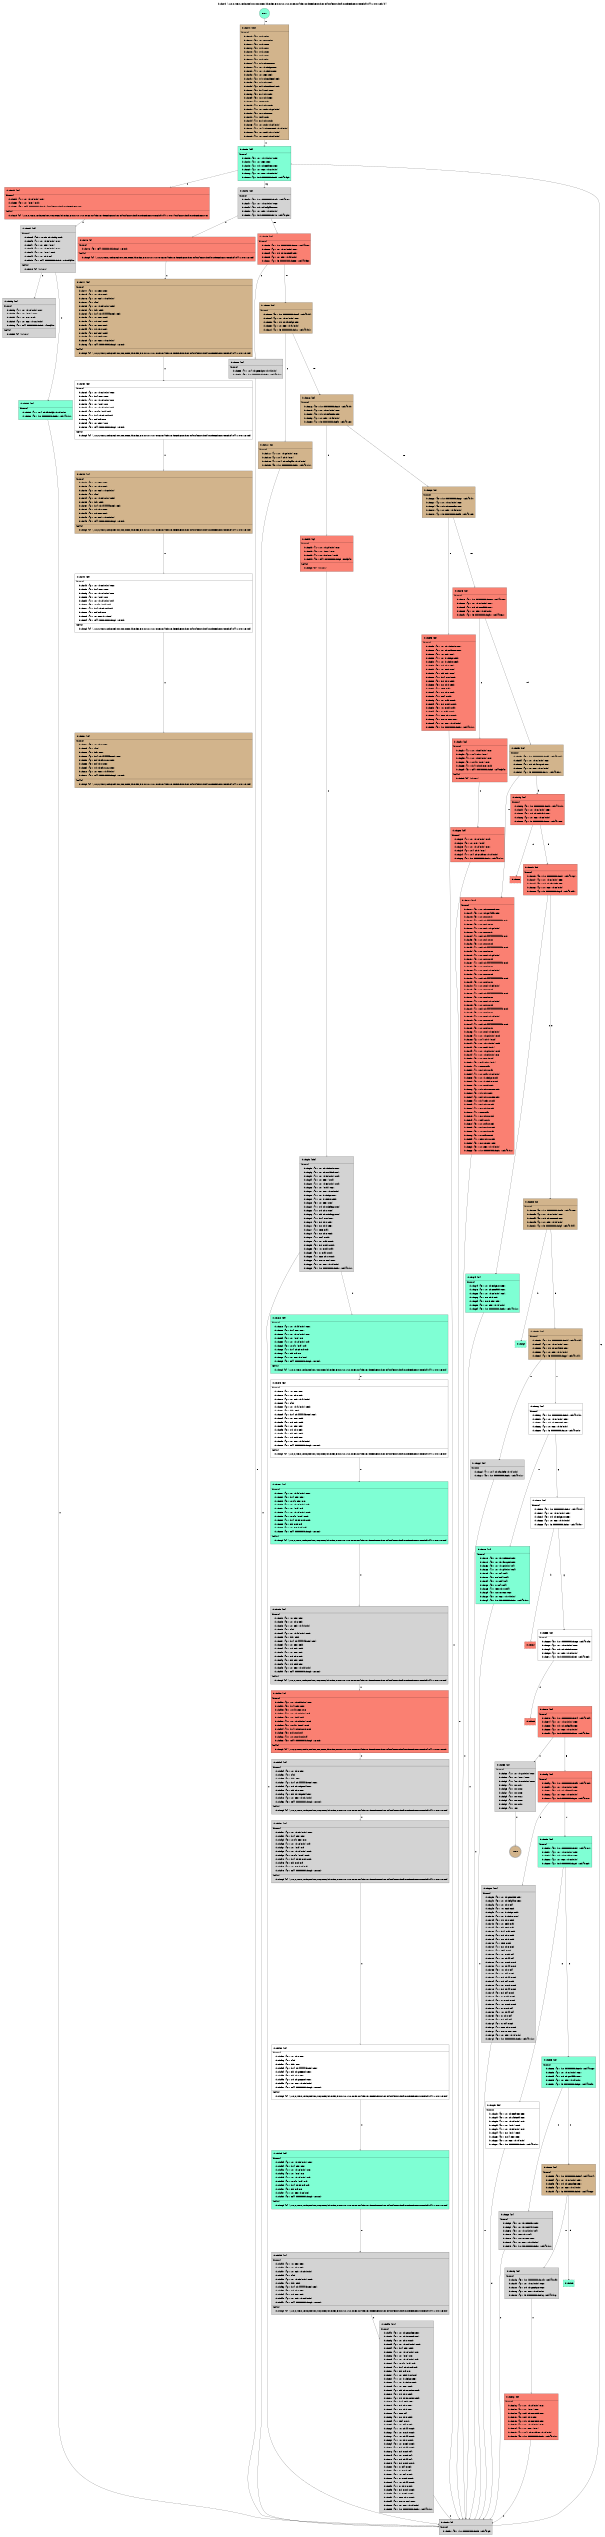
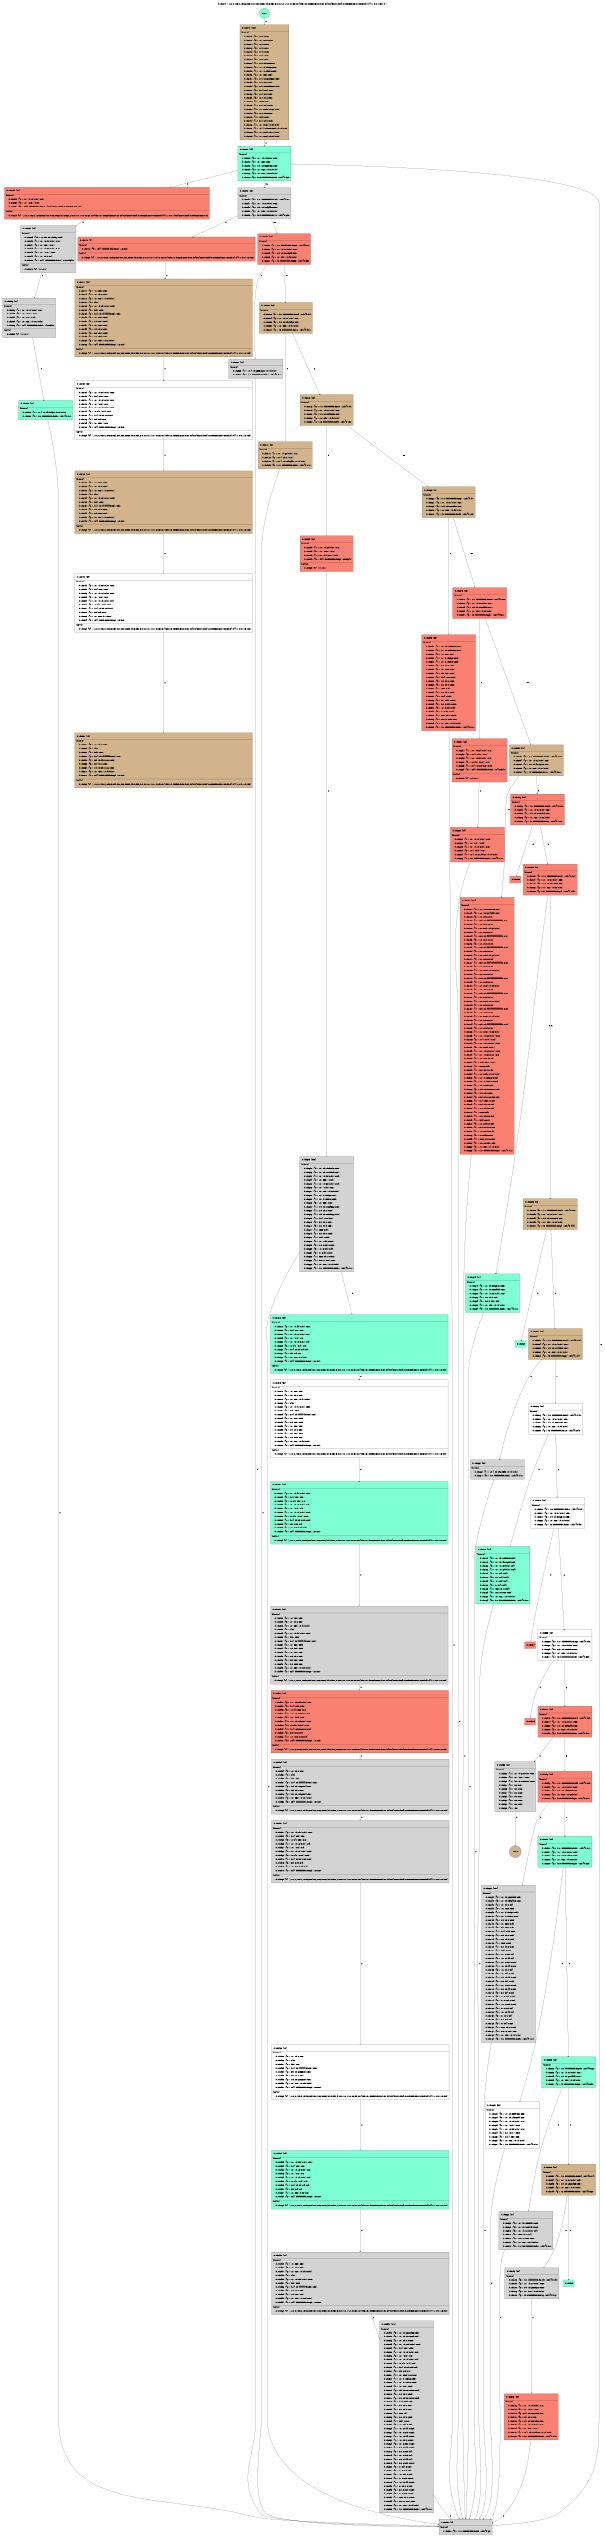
(59, 336) -> (38, 369)
(314, 369) -> (314, 369)
none -> (565, 1683)
